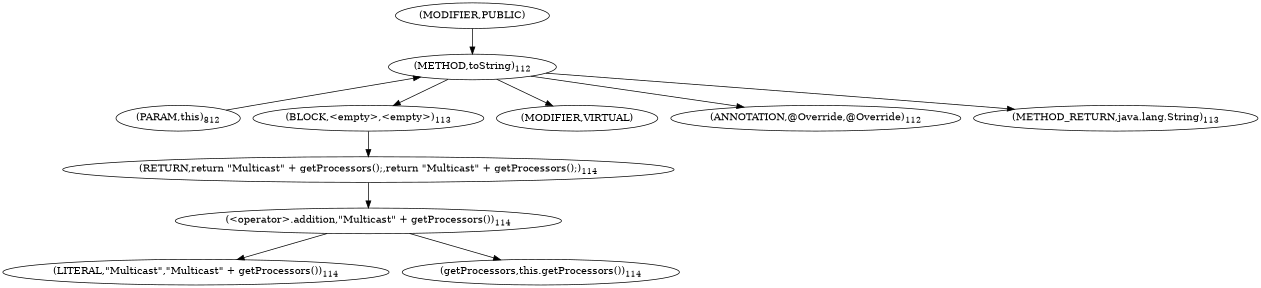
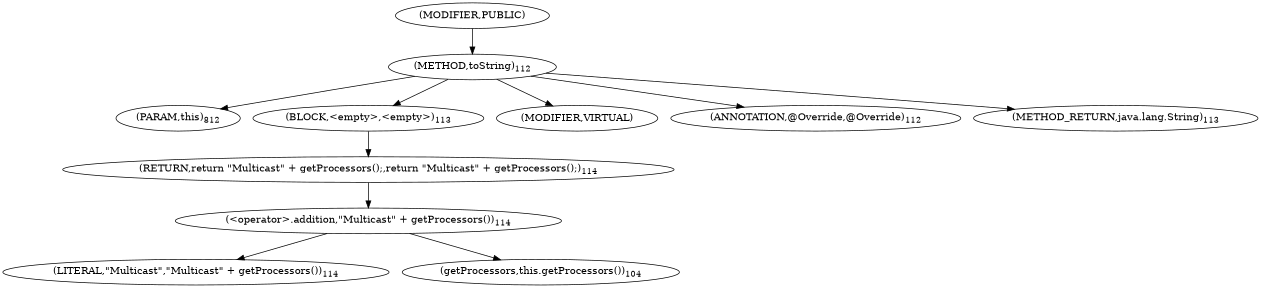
(320, 94) -> (321, 92)
(633, 271) -> (633, 271)
